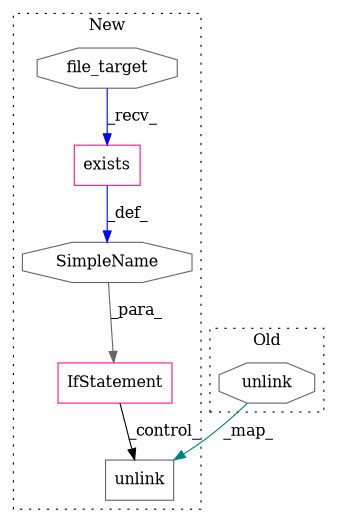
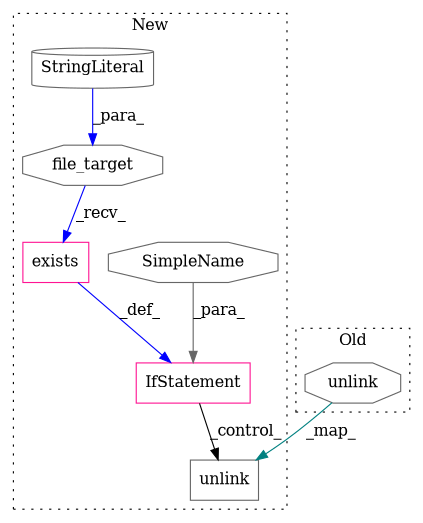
none -> (93, 68)
(107, 208) -> (120, 319)
